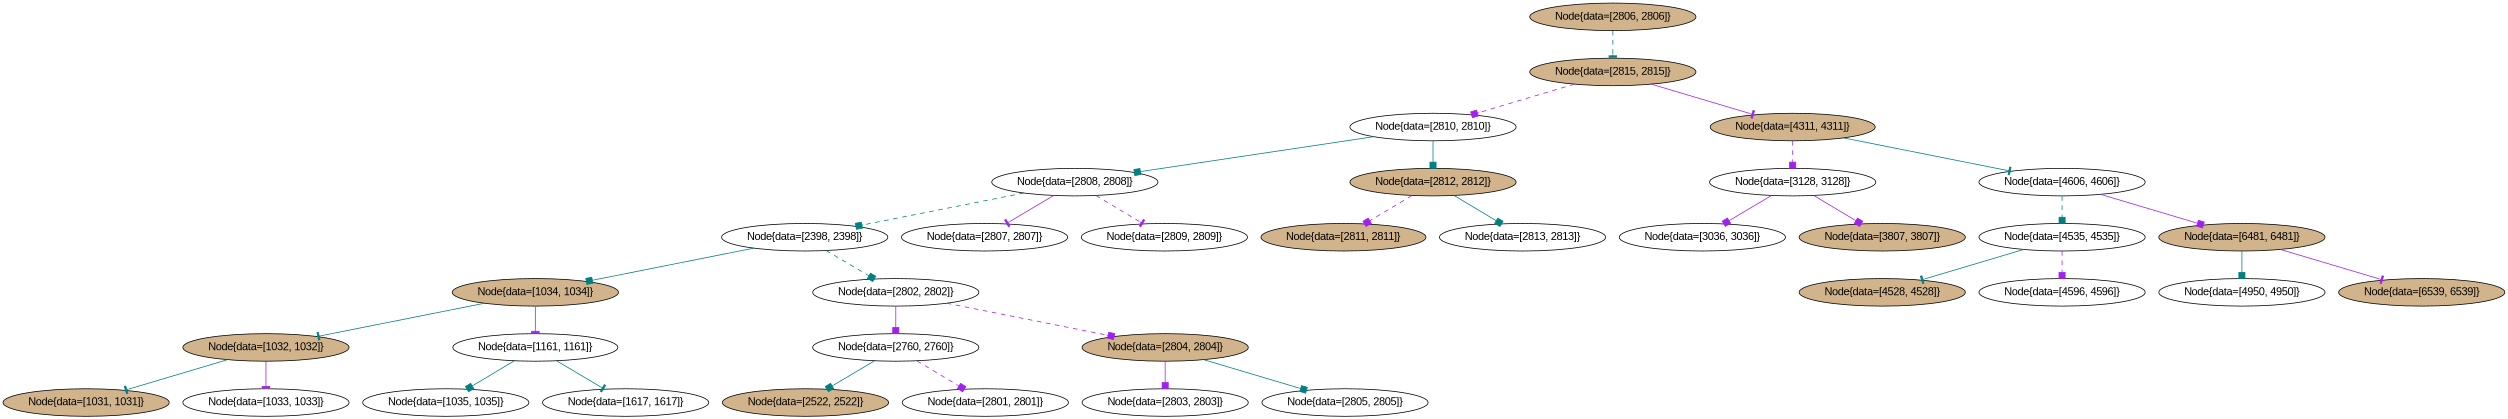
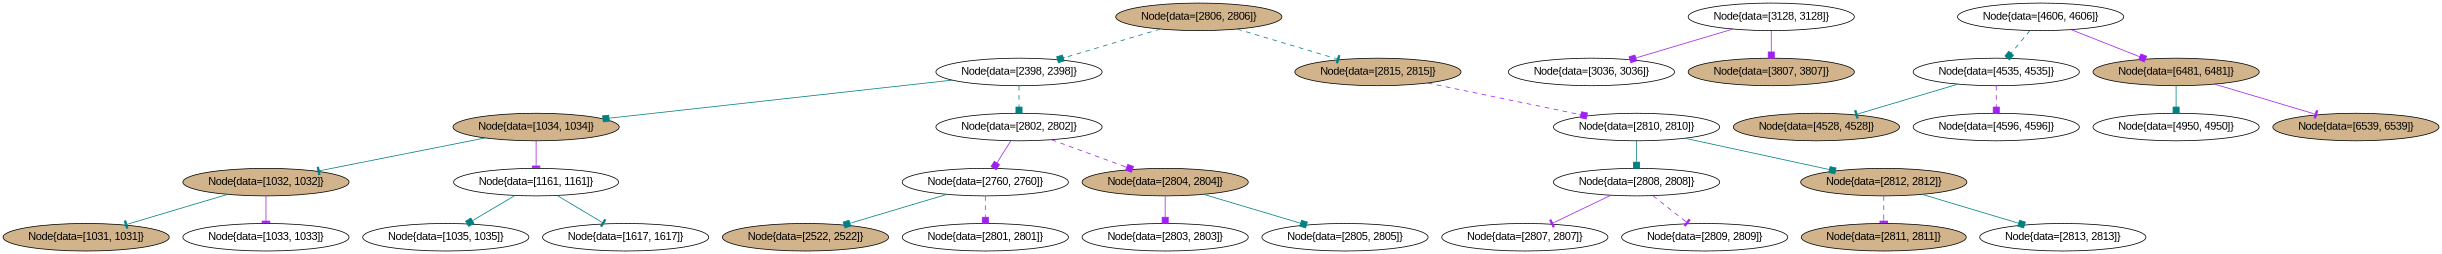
(1793, 127) -> none
(1391, 208) -> (1884, 208)
(944, 209) -> (1113, 43)
